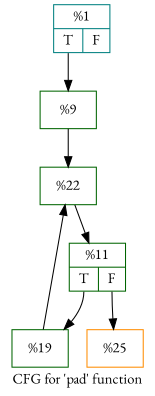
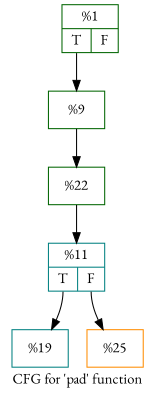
(82, 29) -> (90, 29)
(97, 267) -> (77, 267)
(53, 272) -> none
(40, 348) -> (40, 348)
